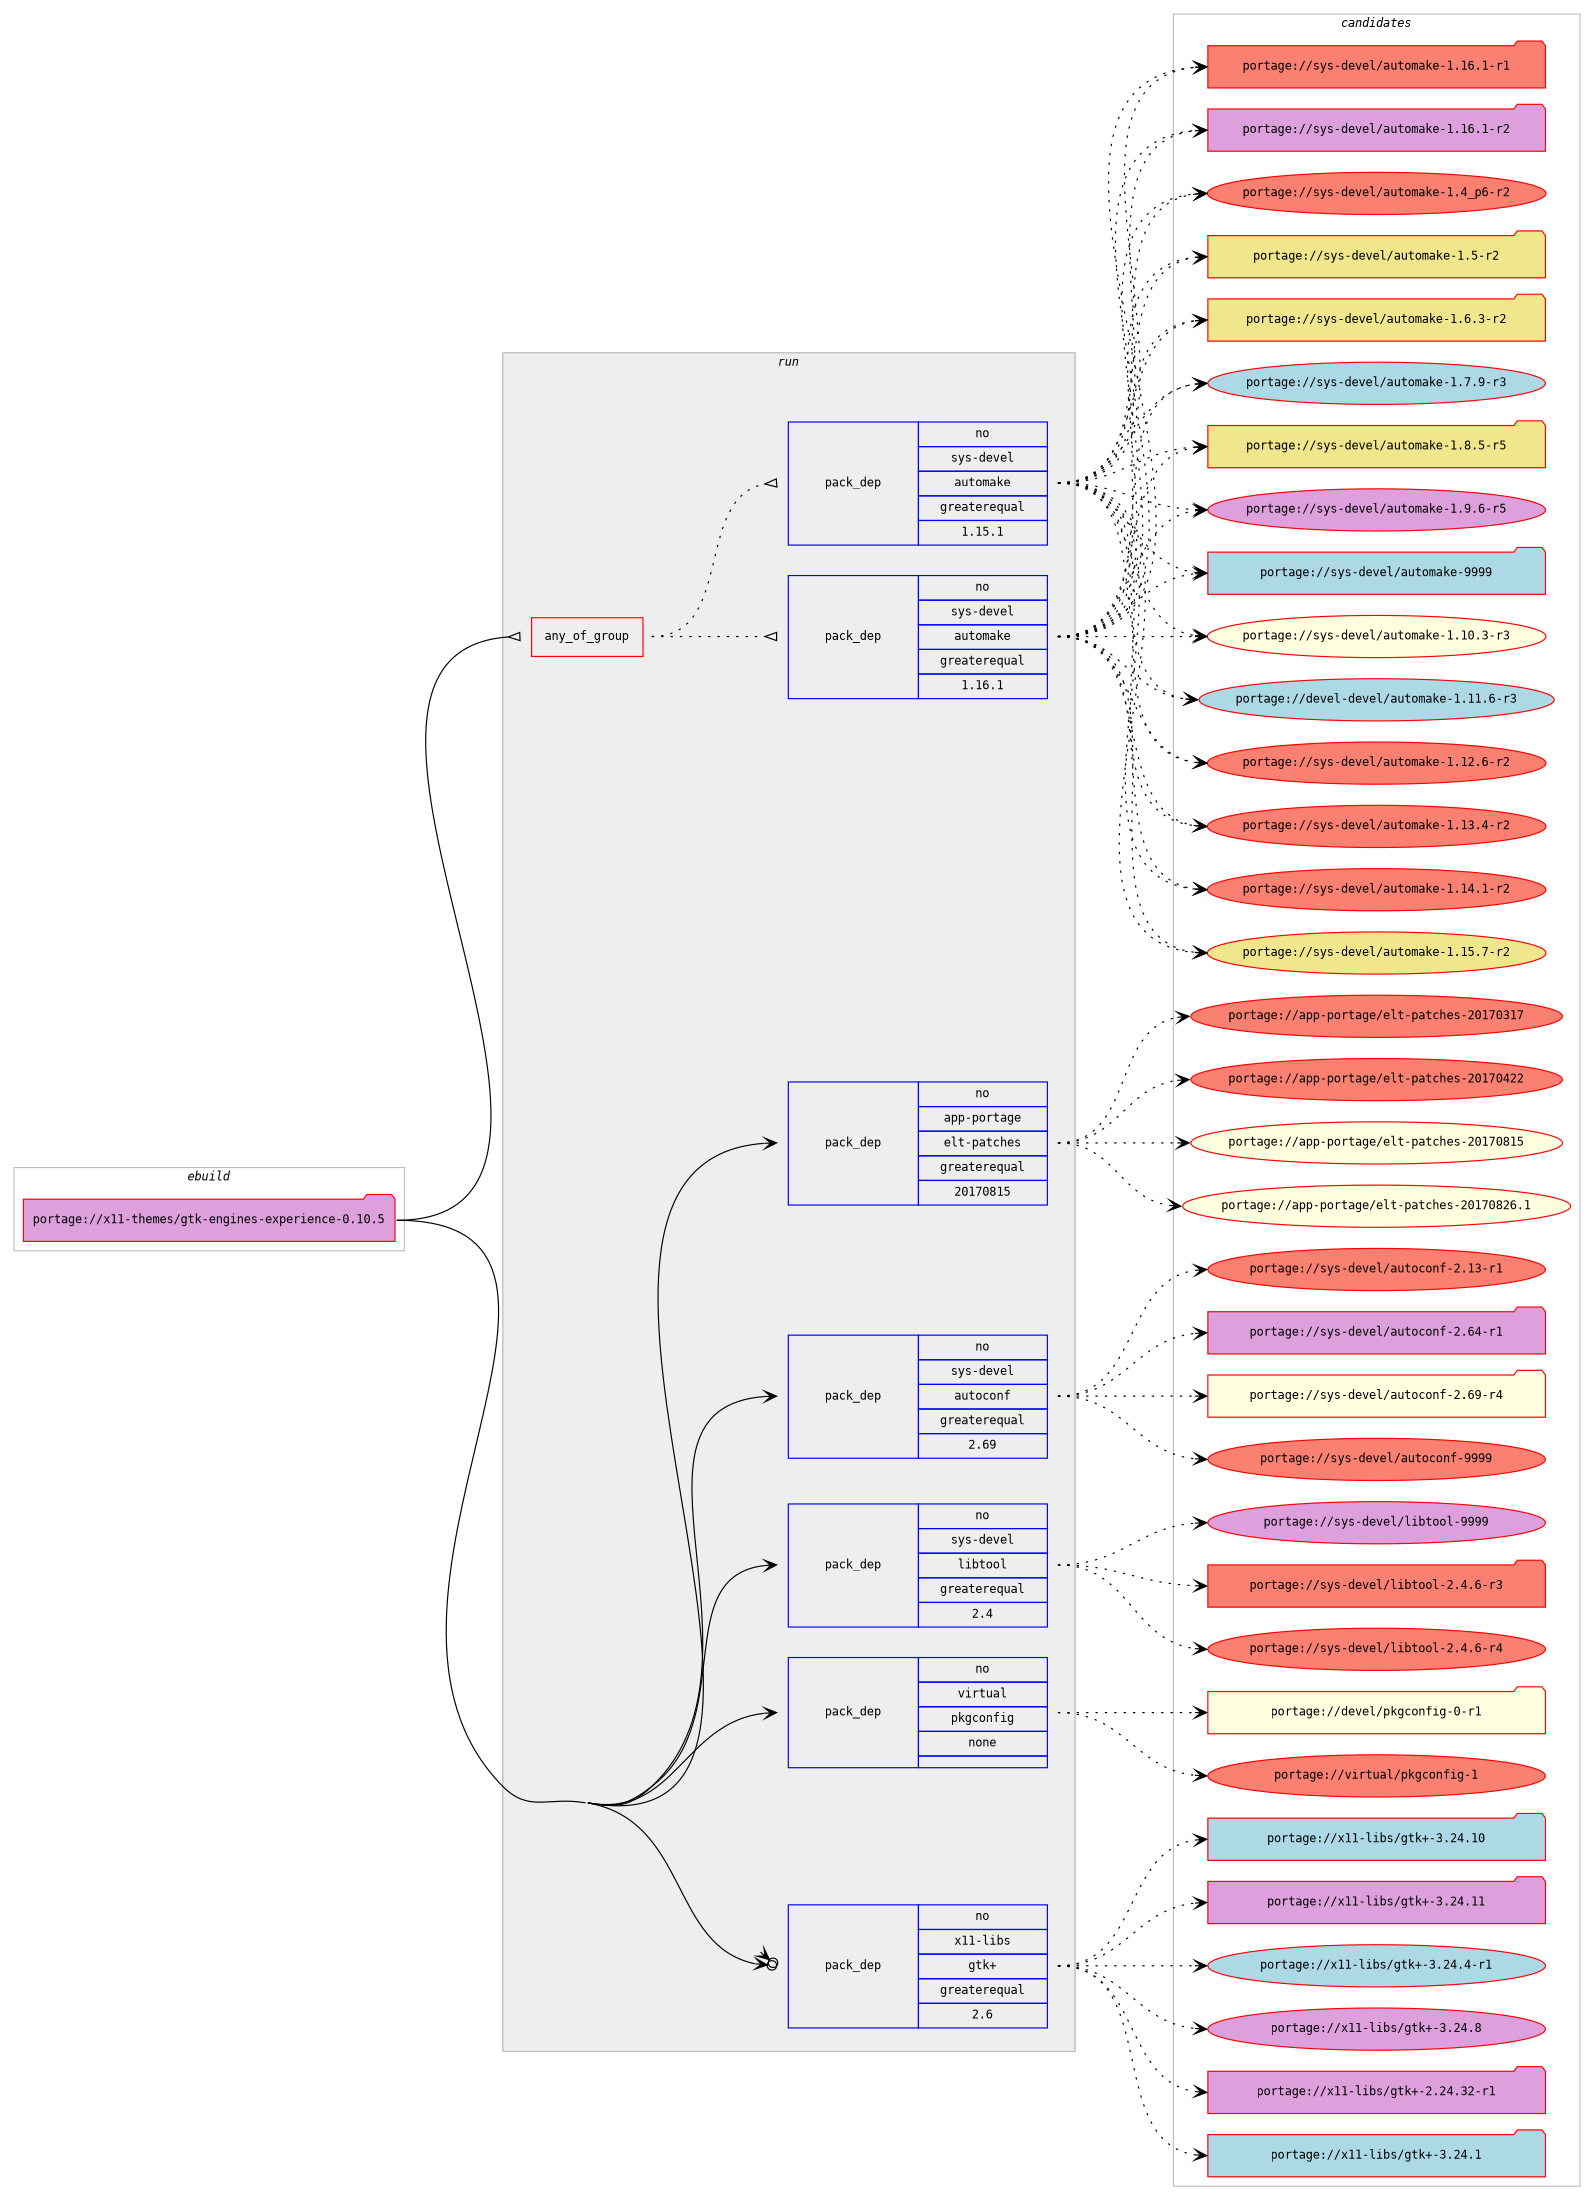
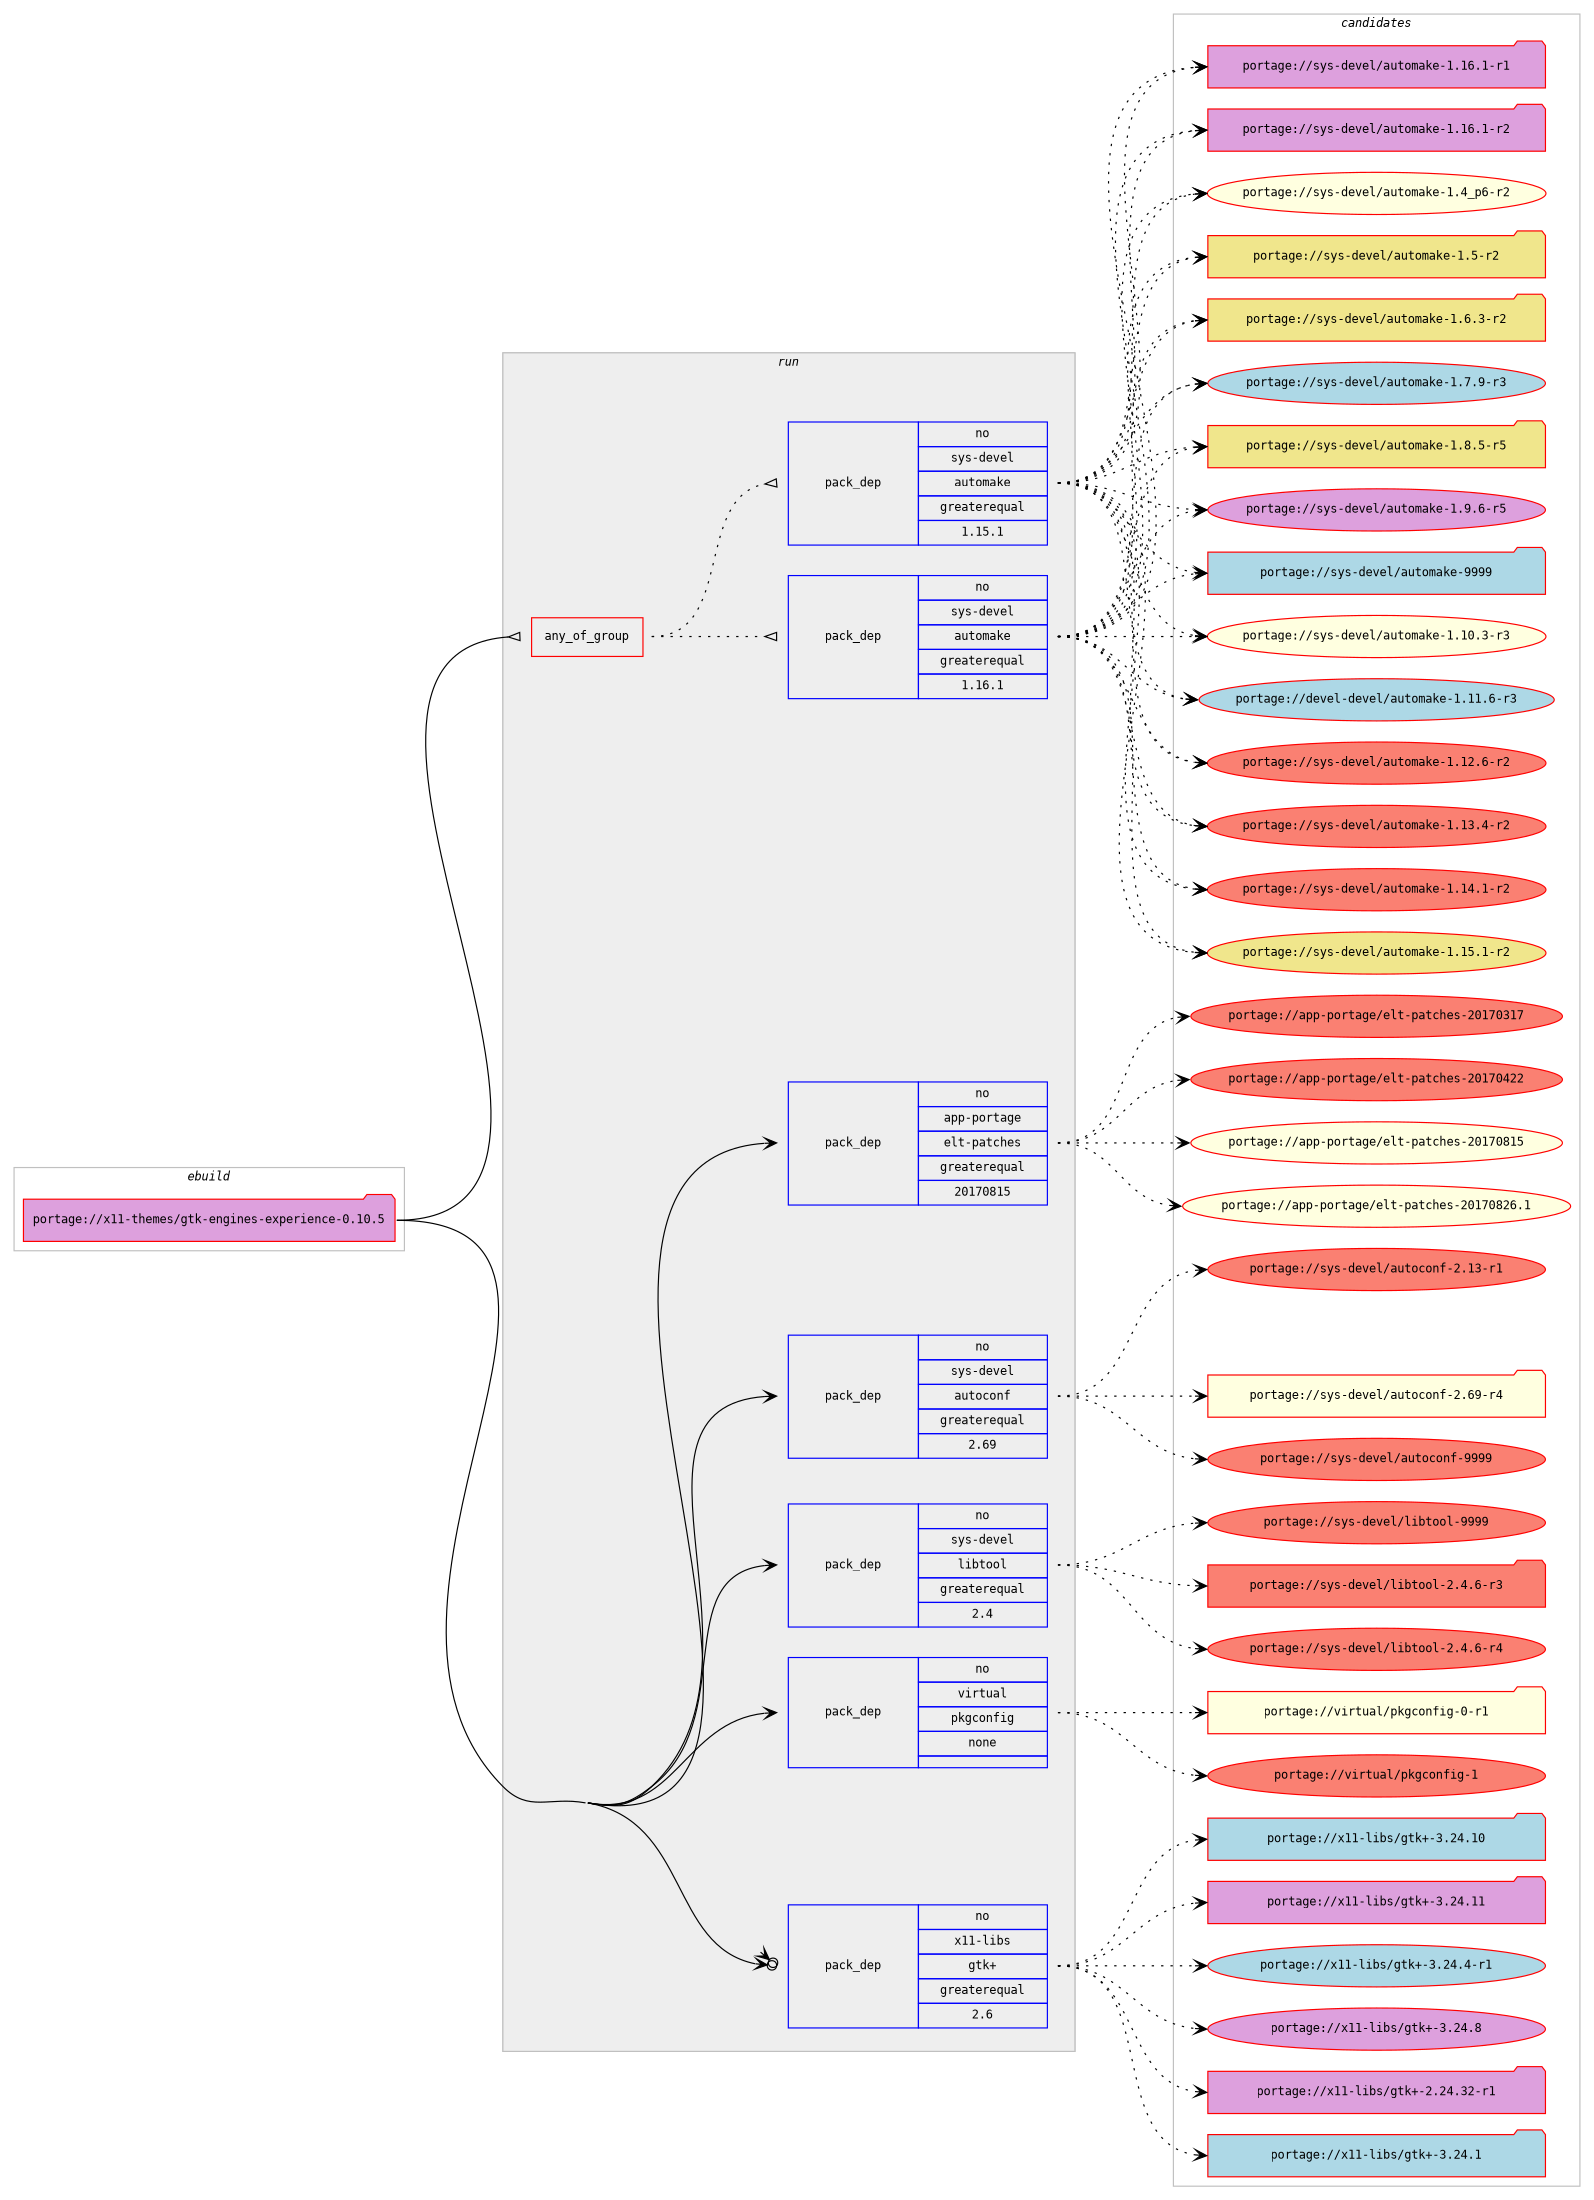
(1377, 67) -> (1377, 67)
(1377, 193) -> (1377, 193)
(1377, 953) -> (1377, 953)
(1377, 1333) -> none
(1377, 1523) -> (1377, 1523)
(1377, 1713) -> (1377, 1713)
